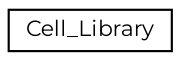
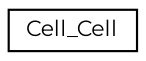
(90, 30) -> (73, 30)
